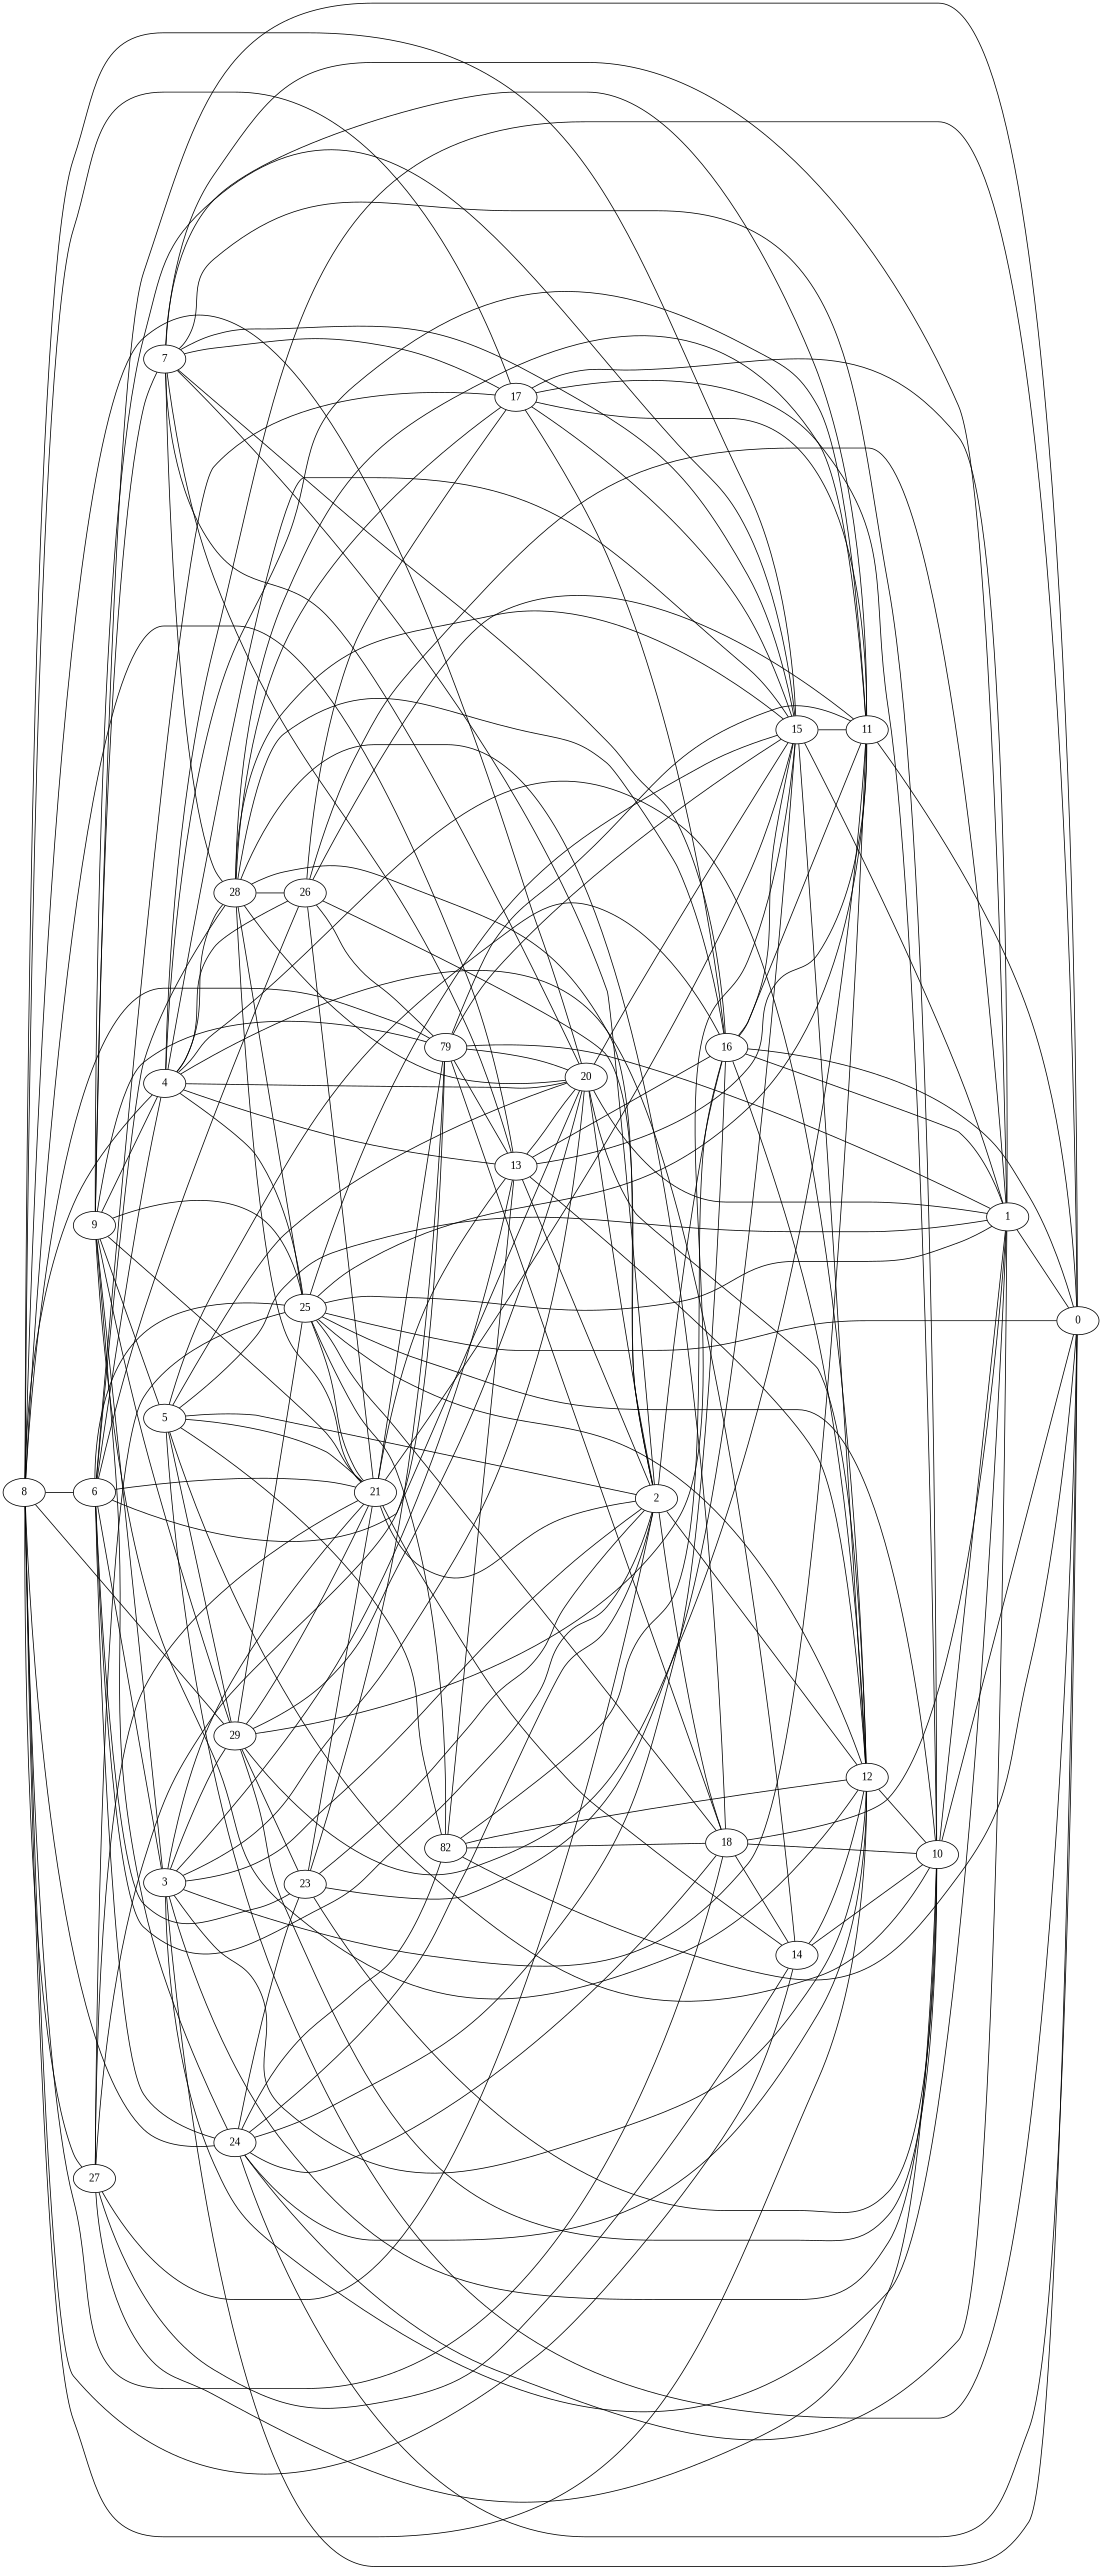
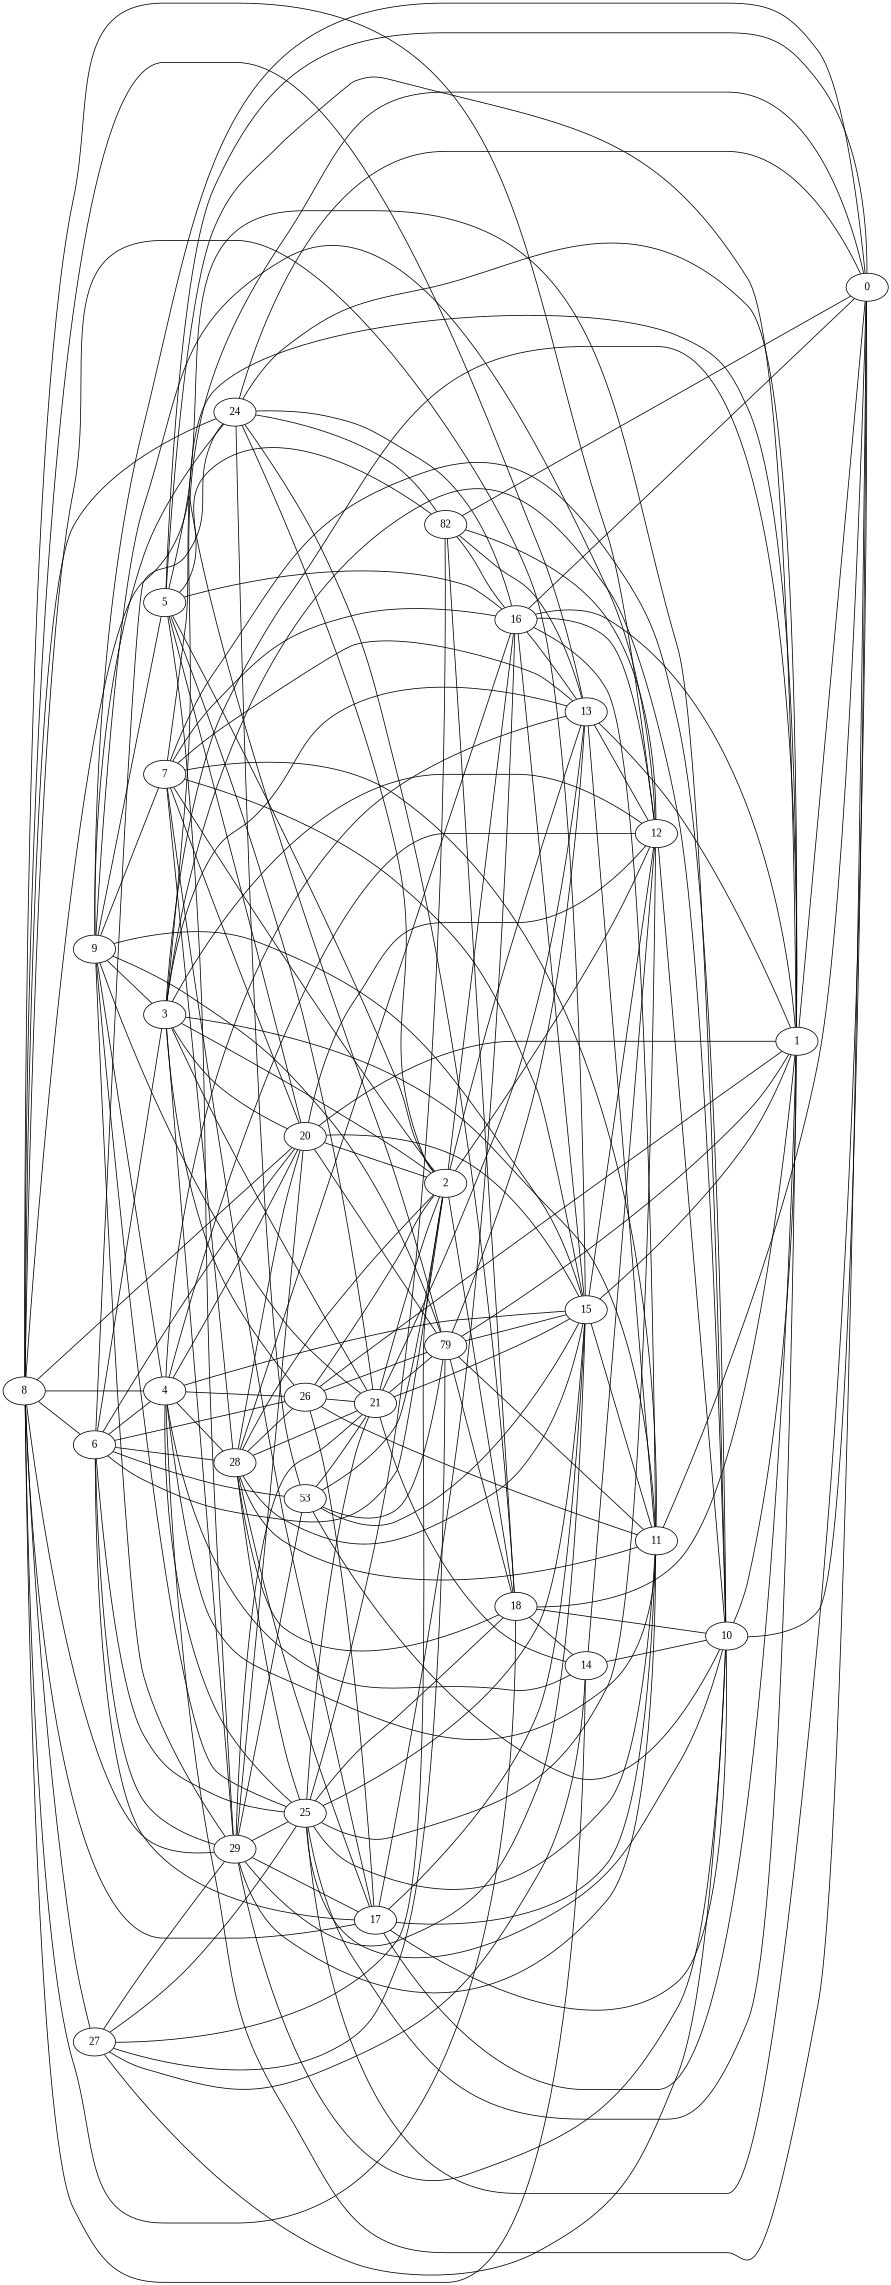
(551, 1122) -> (710, 865)
none -> (200, 1218)
(235, 1479) -> (110, 1675)
(127, 1743) -> (162, 1944)
(305, 1884) -> (305, 1499)
none -> (305, 1885)
(668, 2189) -> none
